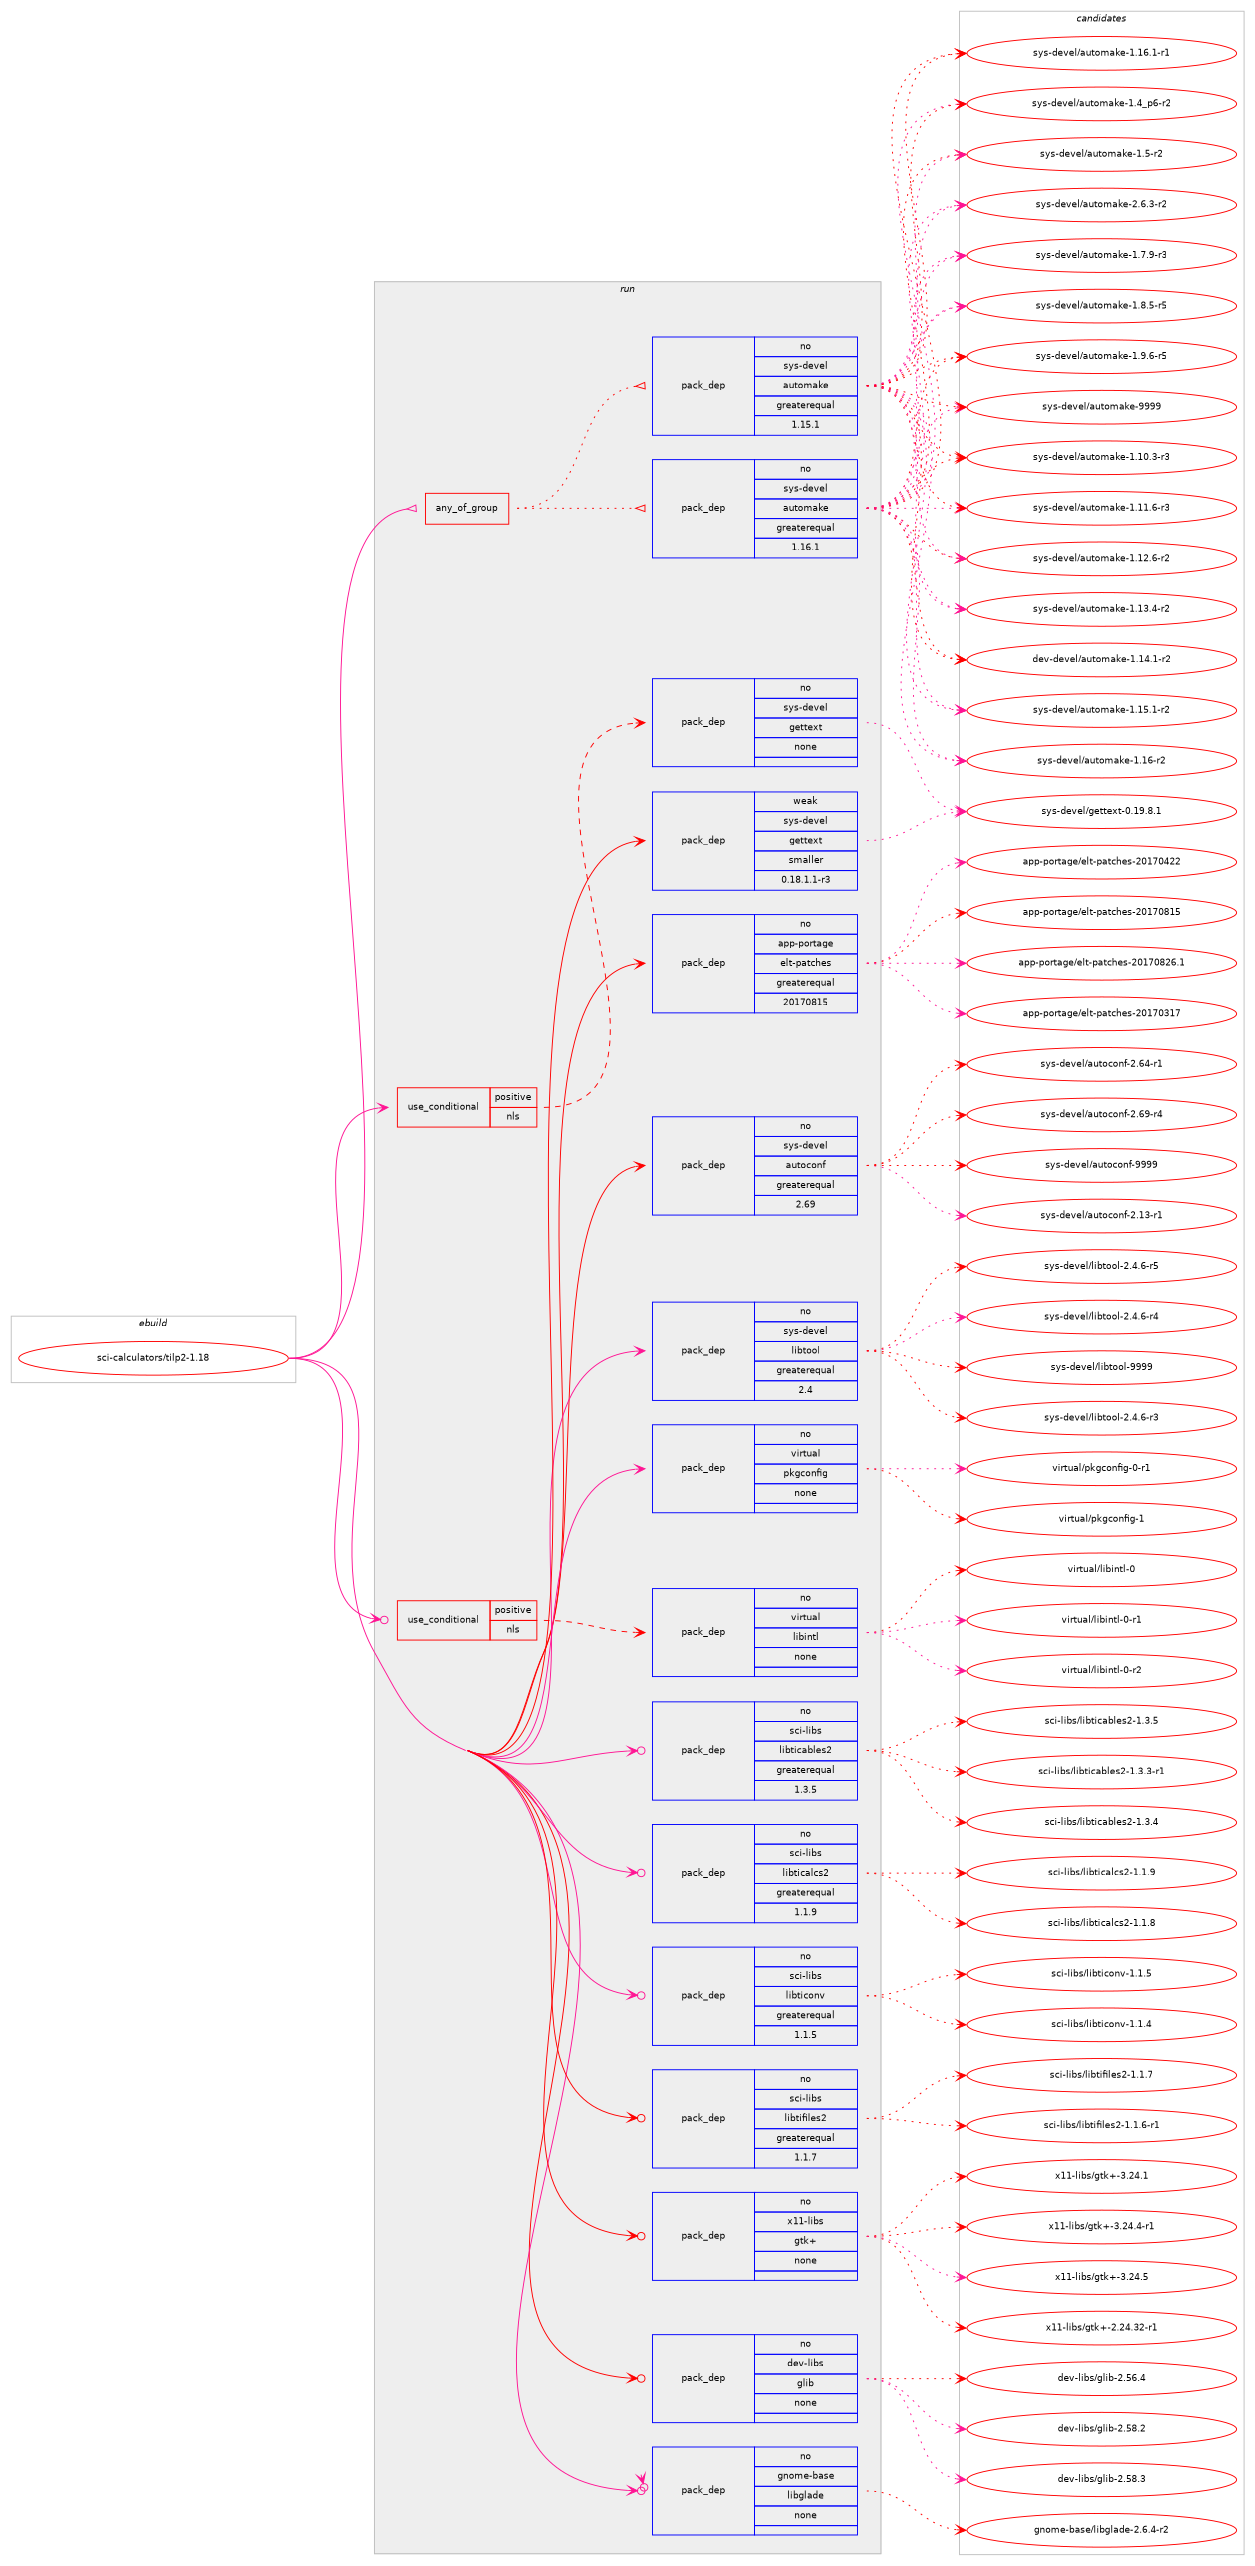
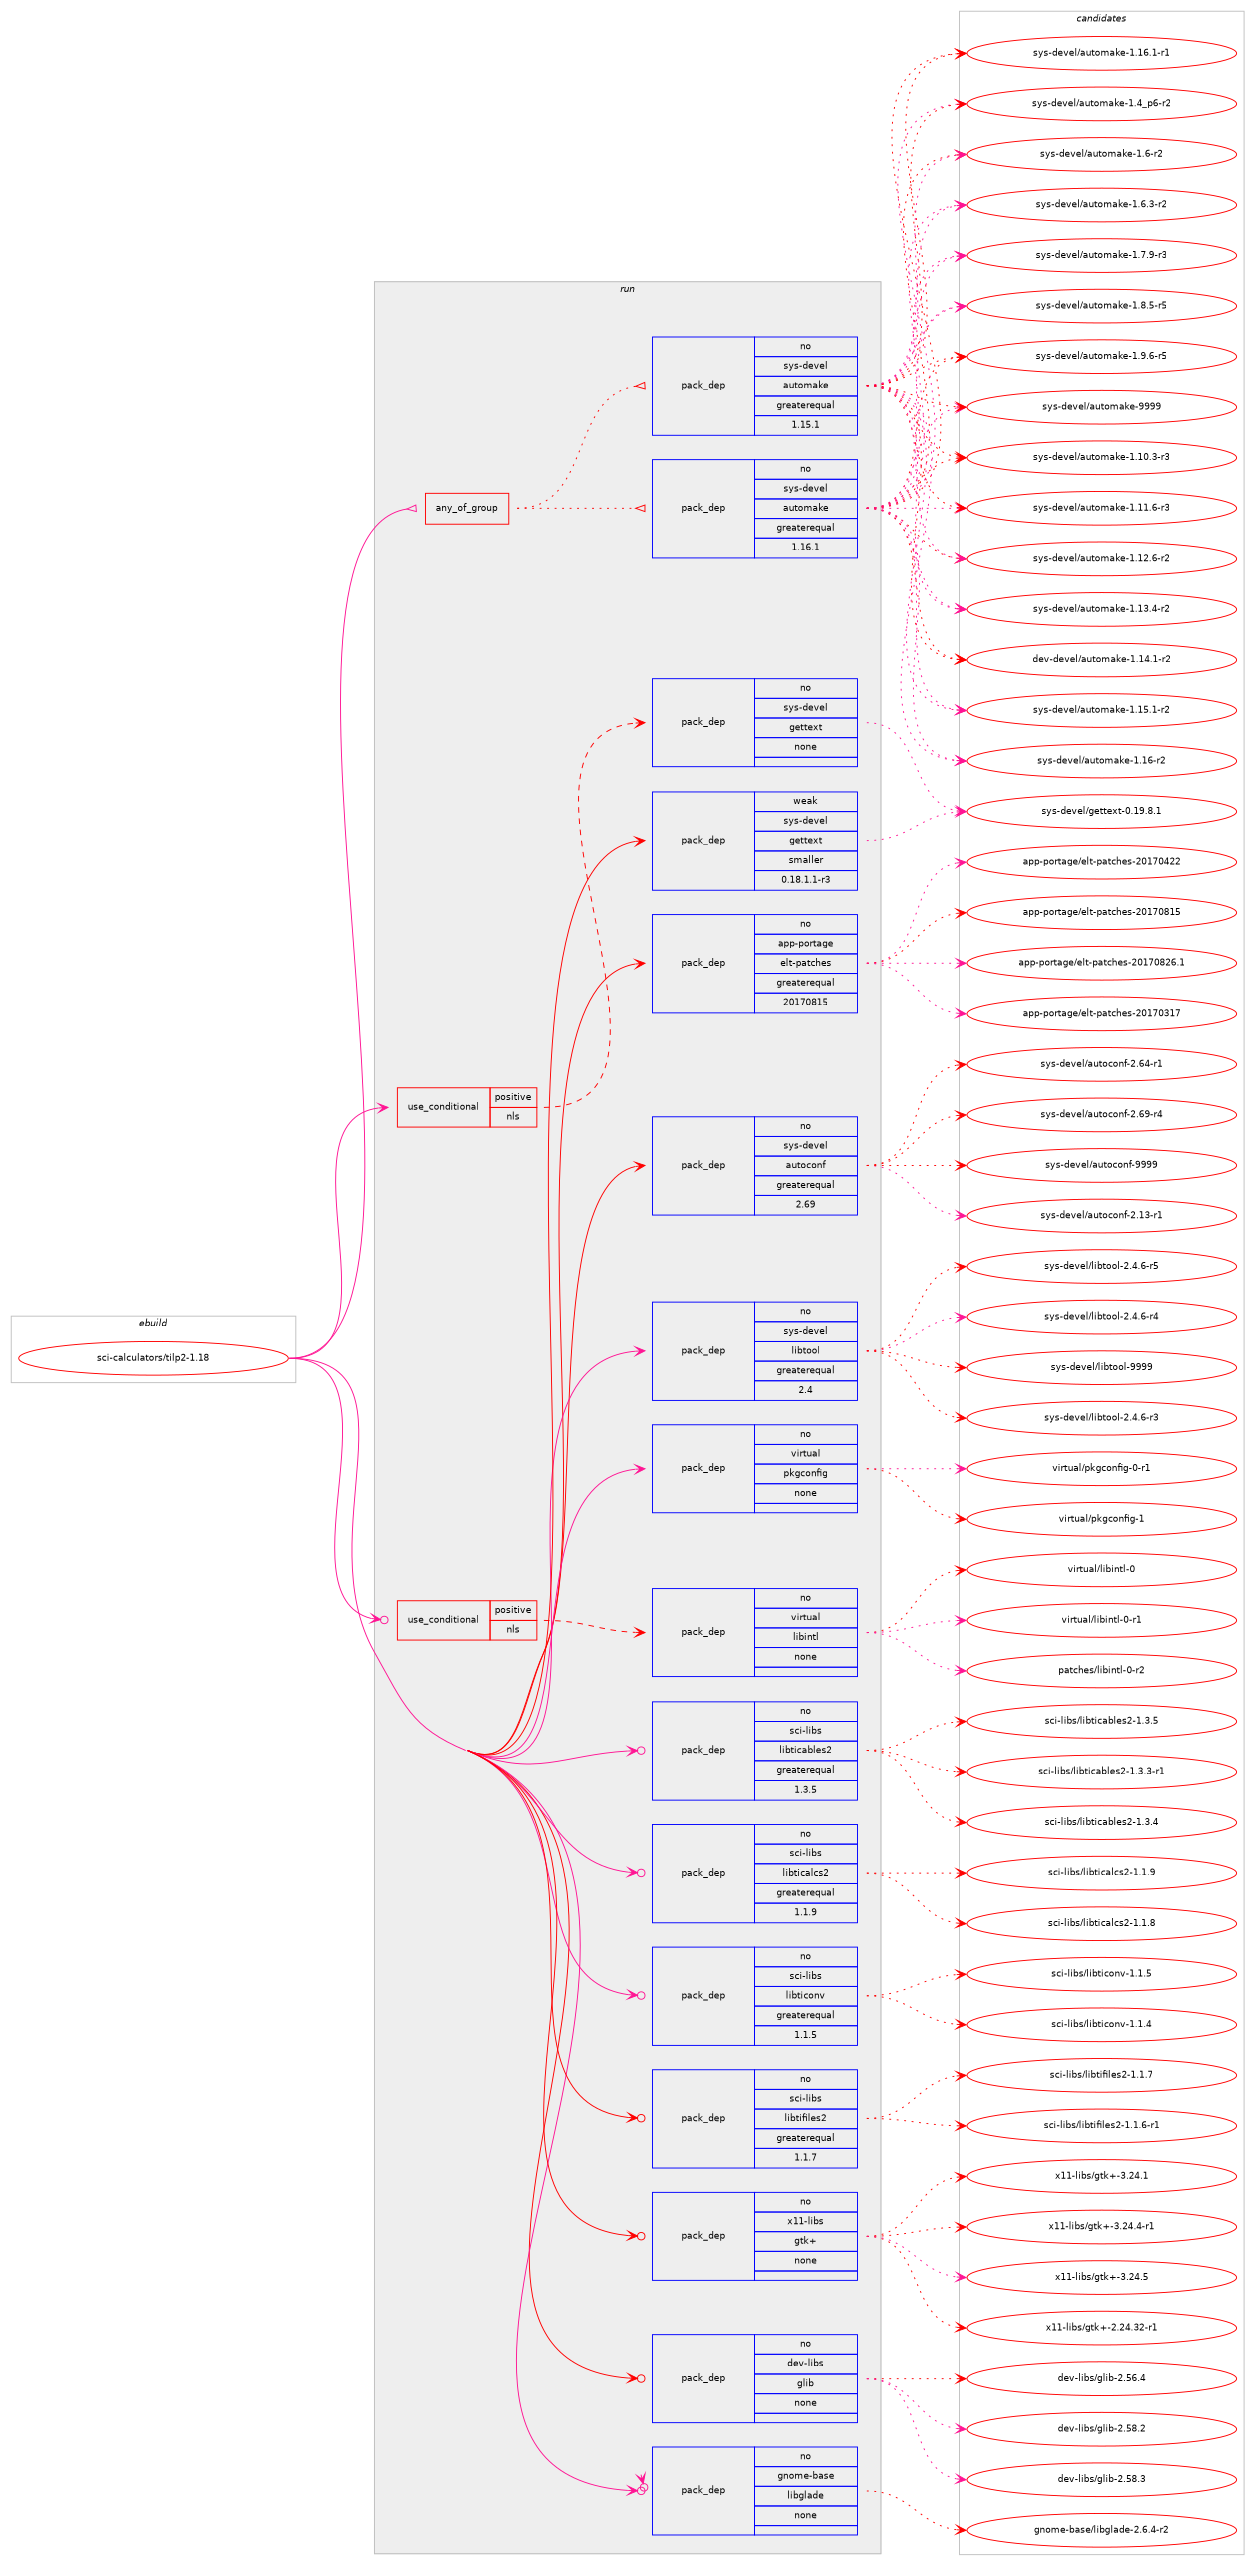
(1102, 154) -> (1102, 154)
(1102, 205) -> (1102, 205)
(1102, 1671) -> (1102, 1671)
